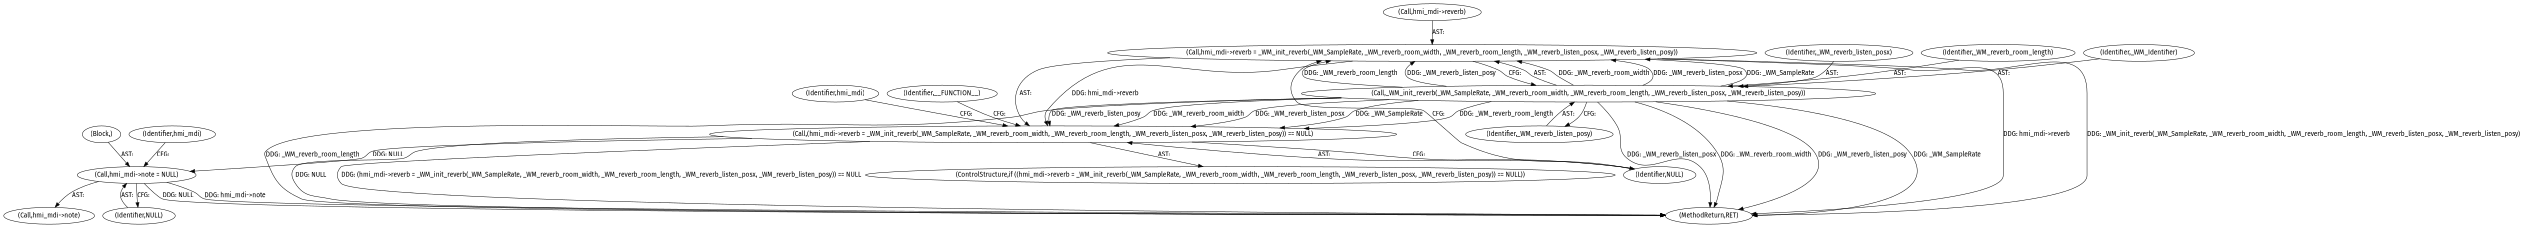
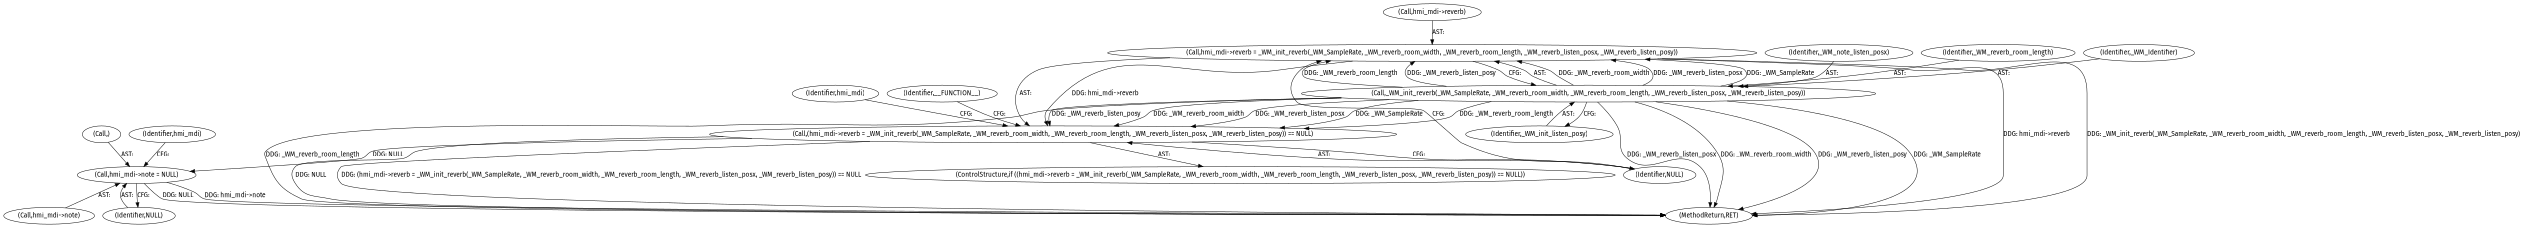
(1839, 53) -> (1839, 53)
(102, 134) -> (102, 134)
(1539, 134) -> (1539, 134)
(77, 189) -> (90, 197)
